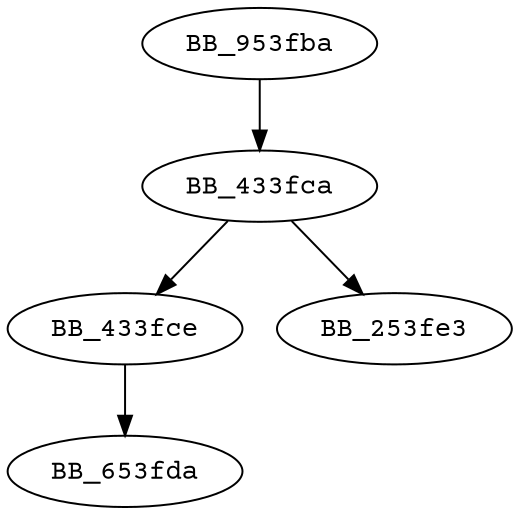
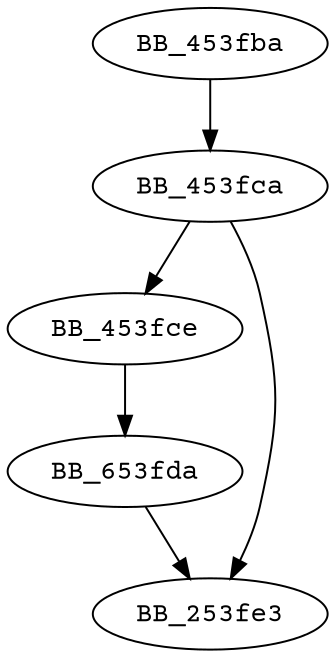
(260, 44) -> (210, 44)
(260, 186) -> (210, 186)
(125, 329) -> (125, 329)
none -> (162, 534)
